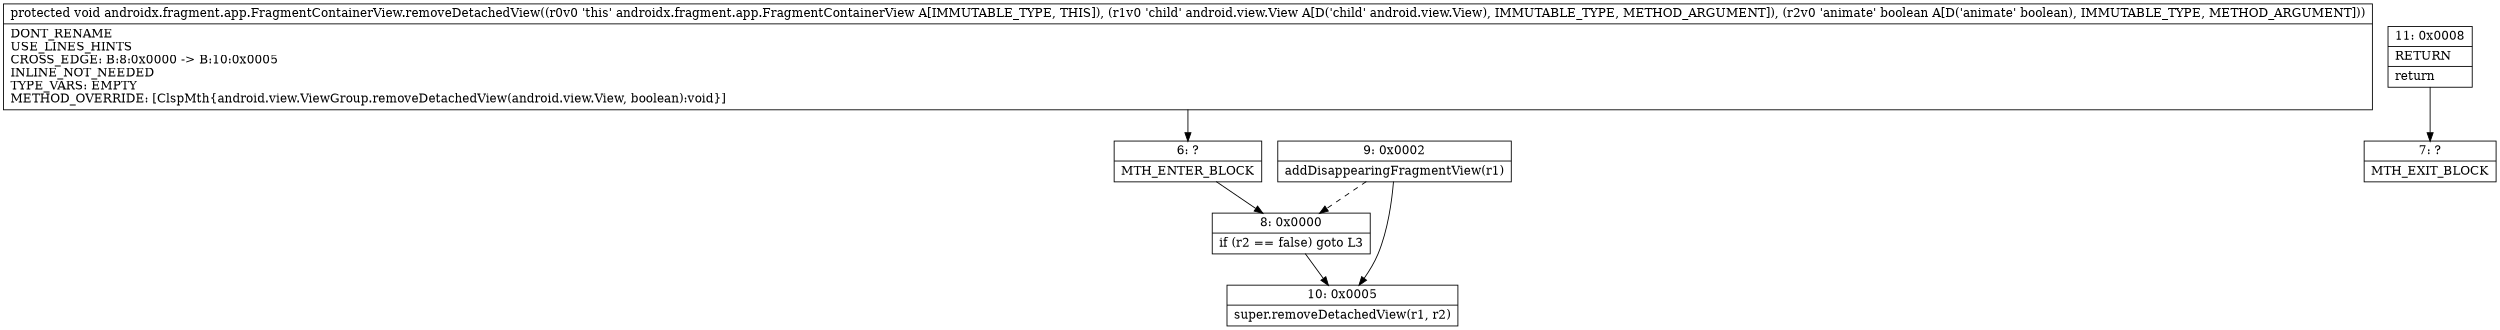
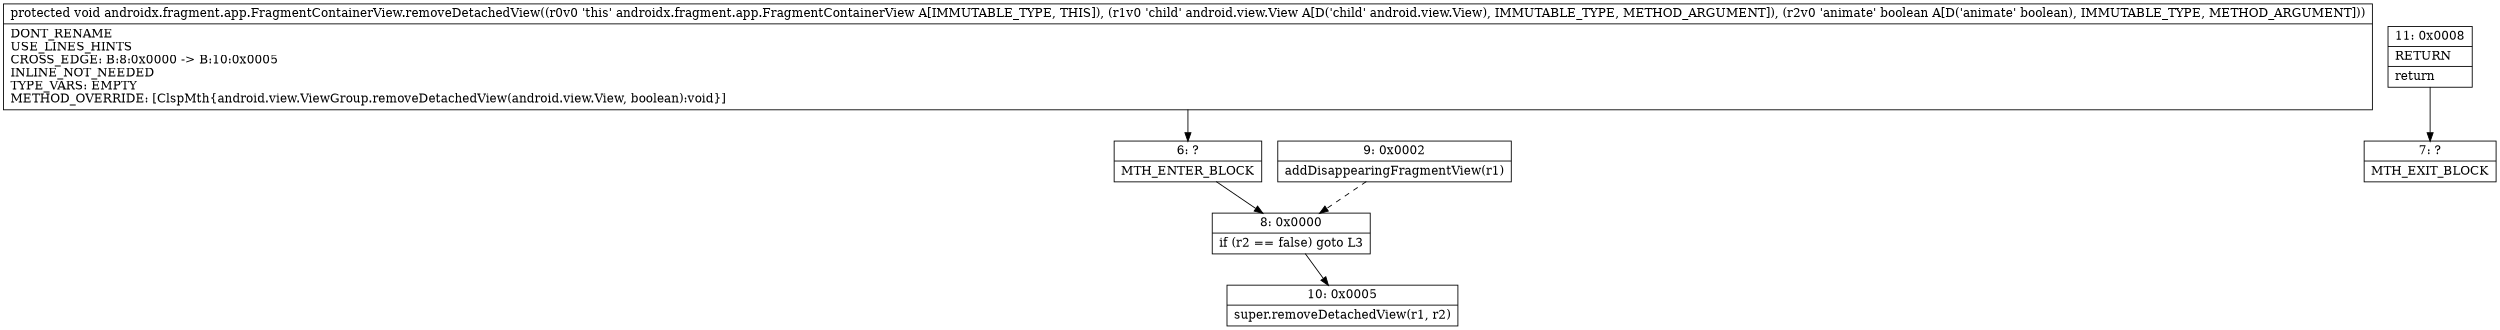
(1385, 232) -> none
